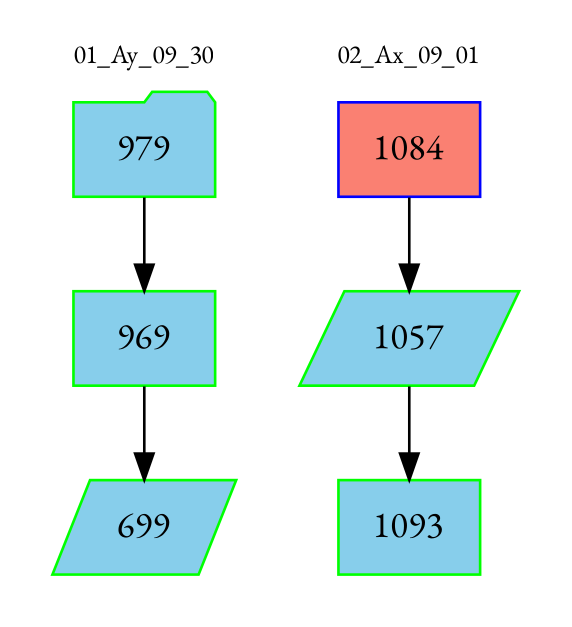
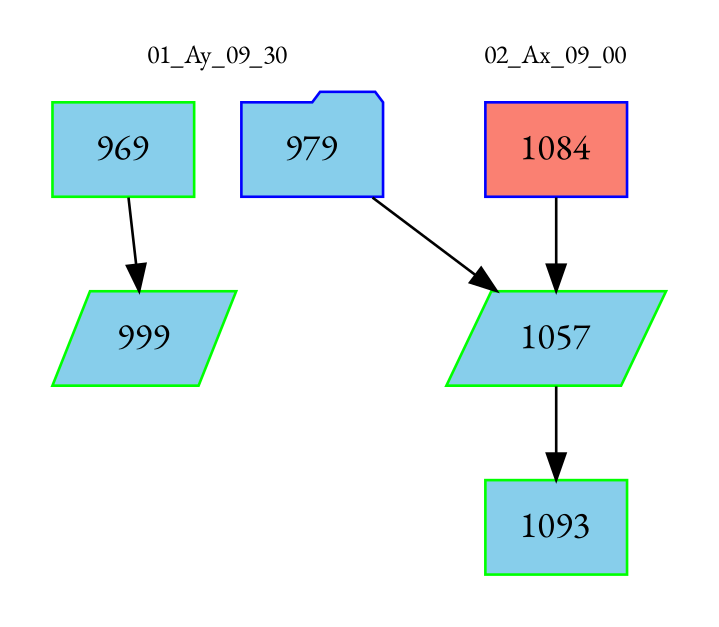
(409, 56) -> (556, 56)
(144, 150) -> (312, 150)
(144, 231) -> (442, 250)
(144, 527) -> (144, 338)
